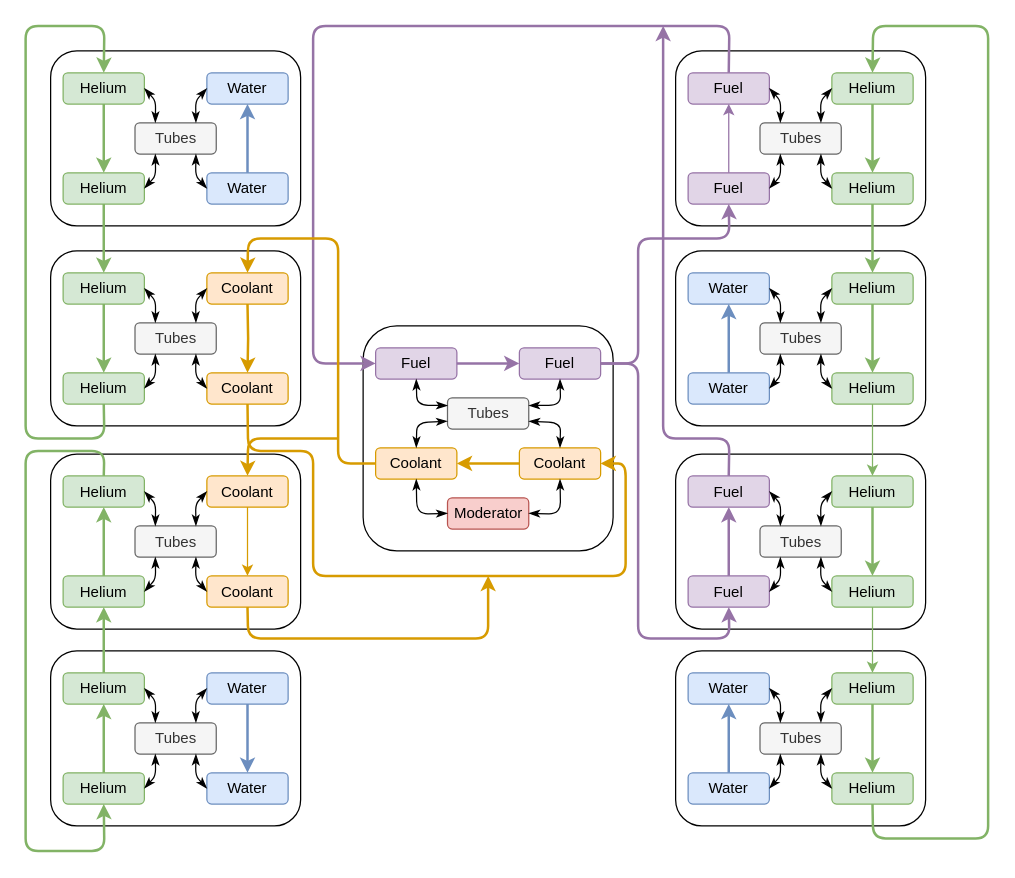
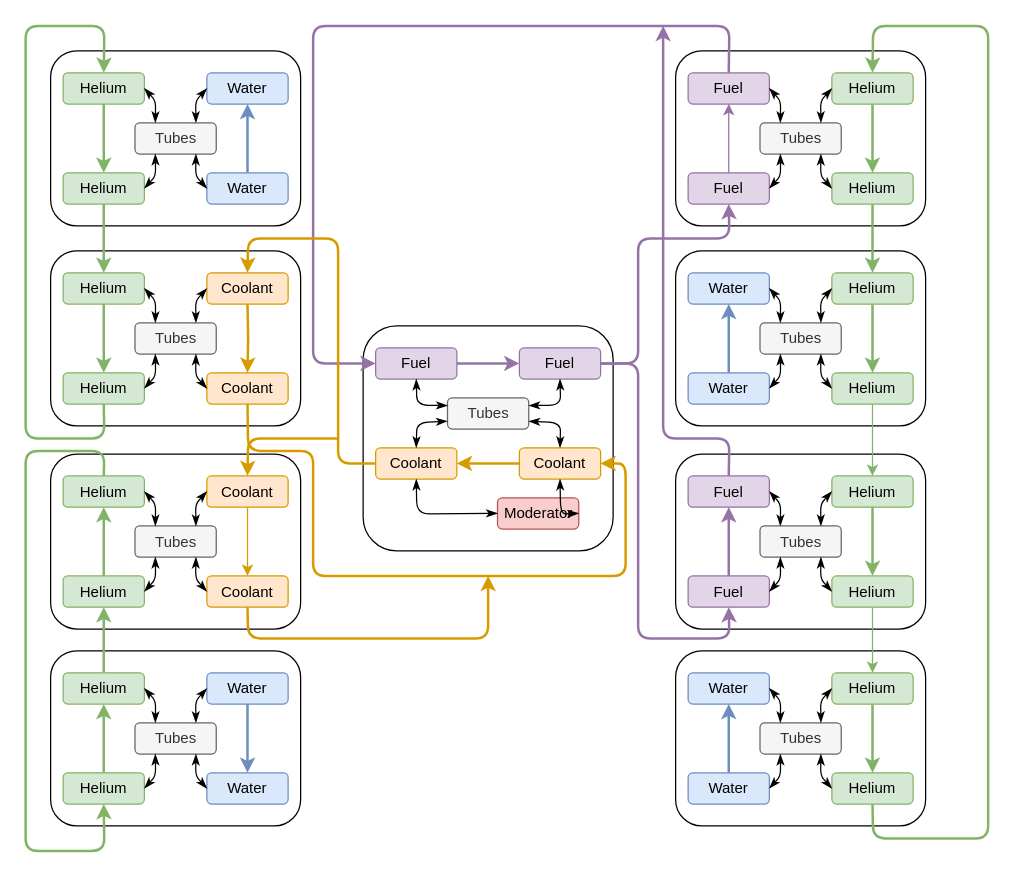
(488, 513) -> (538, 513)
